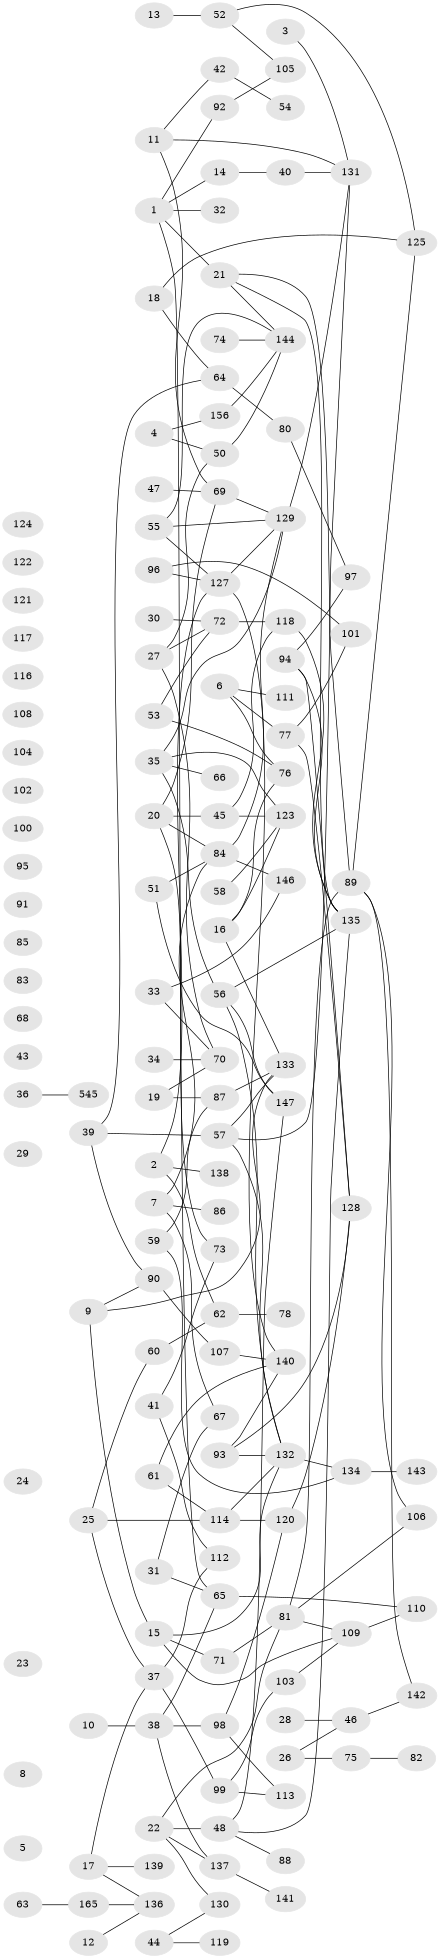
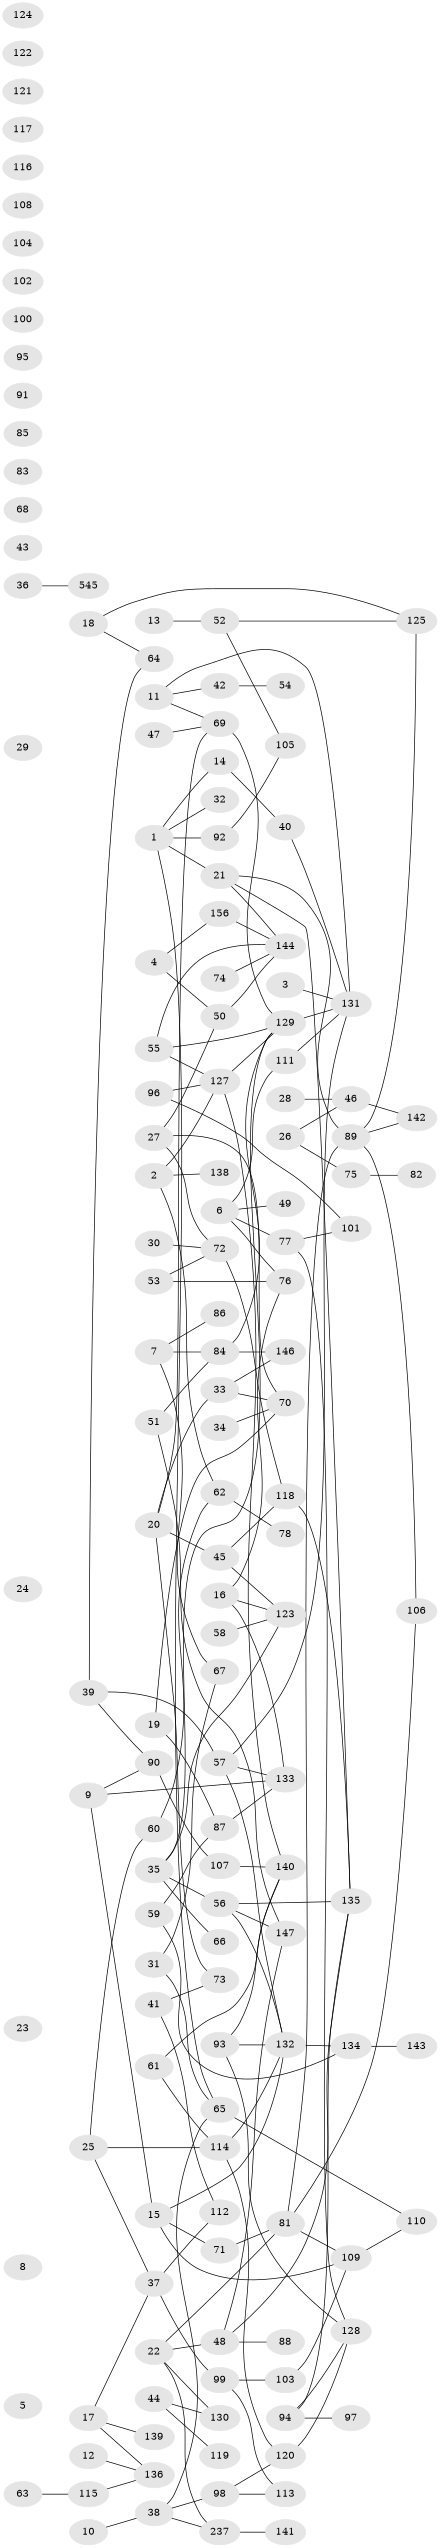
(285, 430) -> none
(193, 839) -> (185, 1436)
none -> (311, 1039)
none -> (285, 1204)
(220, 1867) -> (220, 2532)
(89, 1905) -> (89, 2494)
